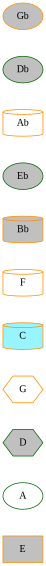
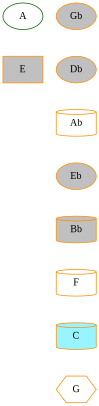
(23, 70) -> (76, 70)
(23, 176) -> (76, 176)
(23, 443) -> none
